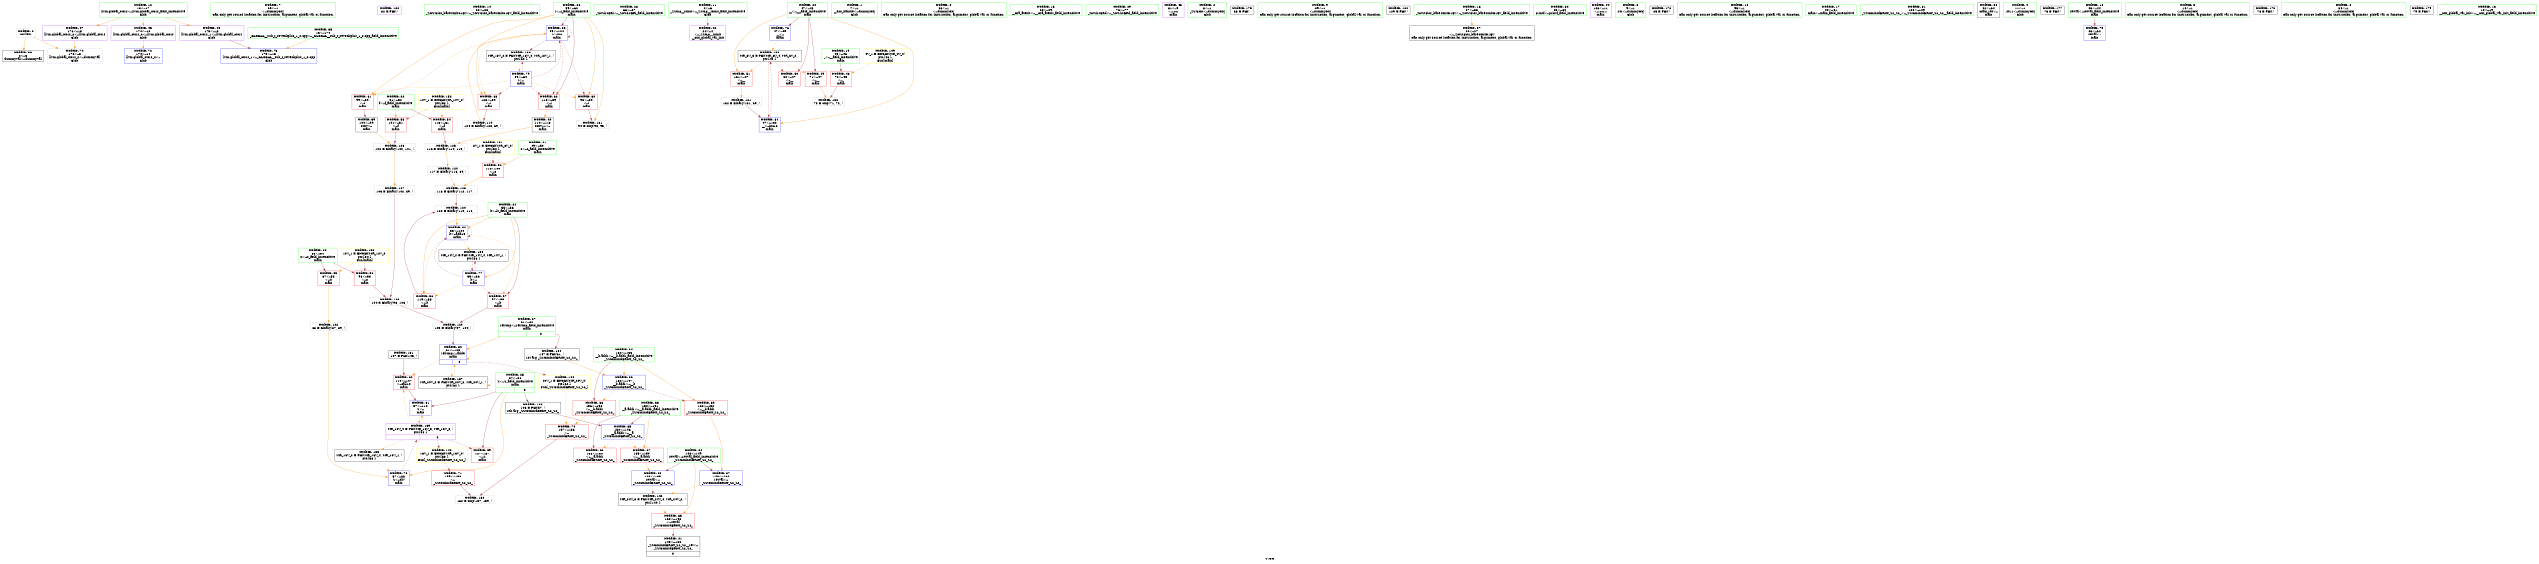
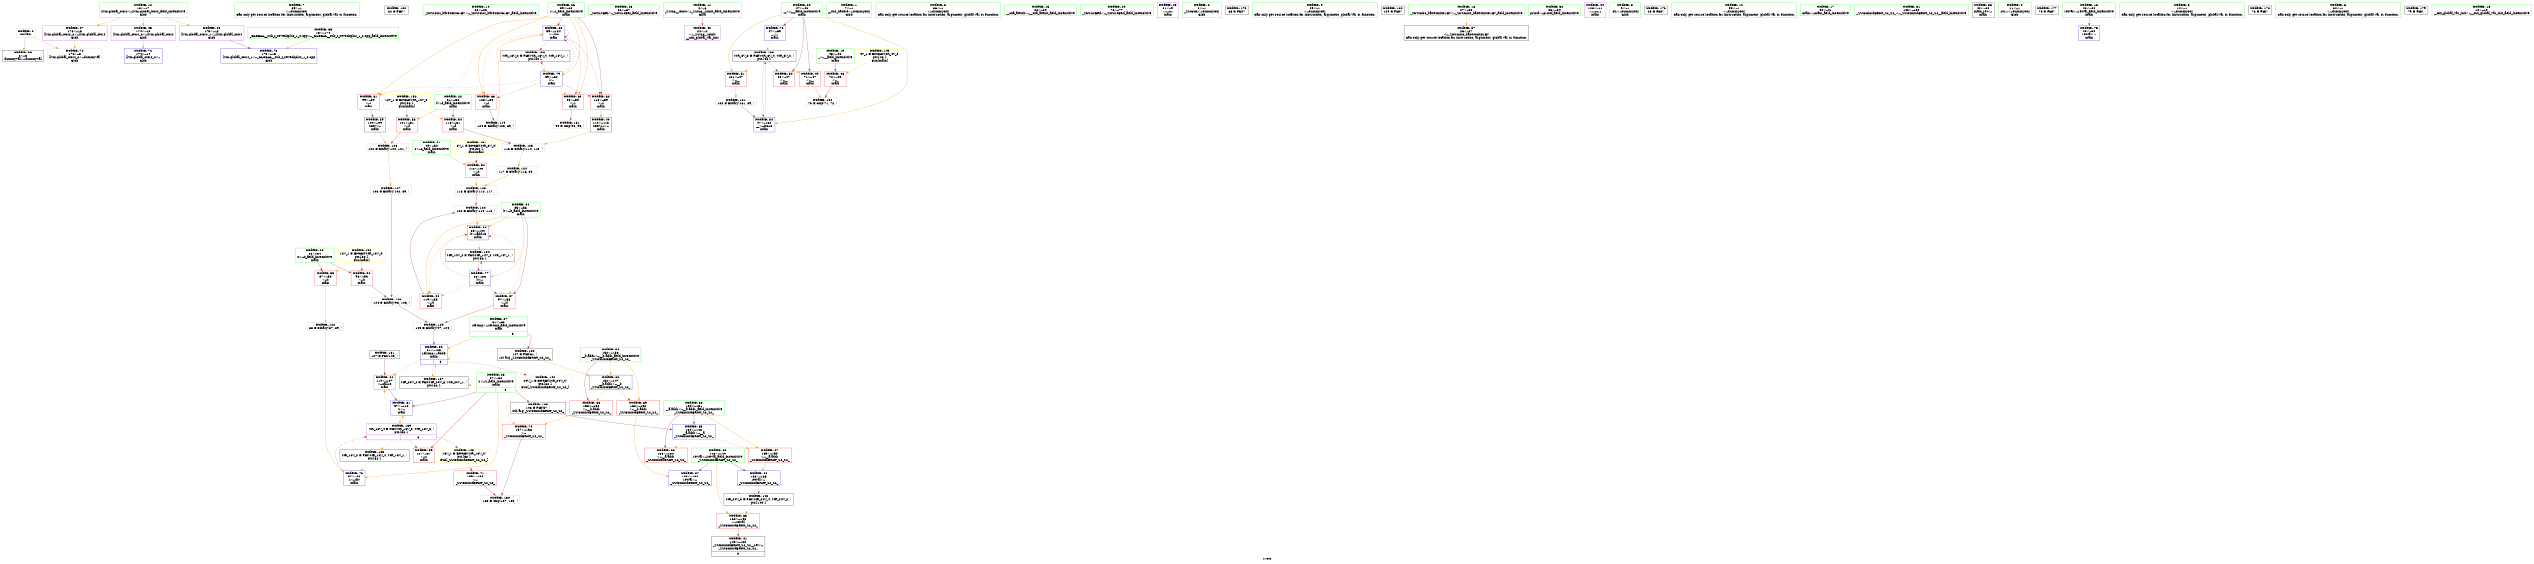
(389, 10) -> (396, 10)
(603, 66) -> (580, 50)
